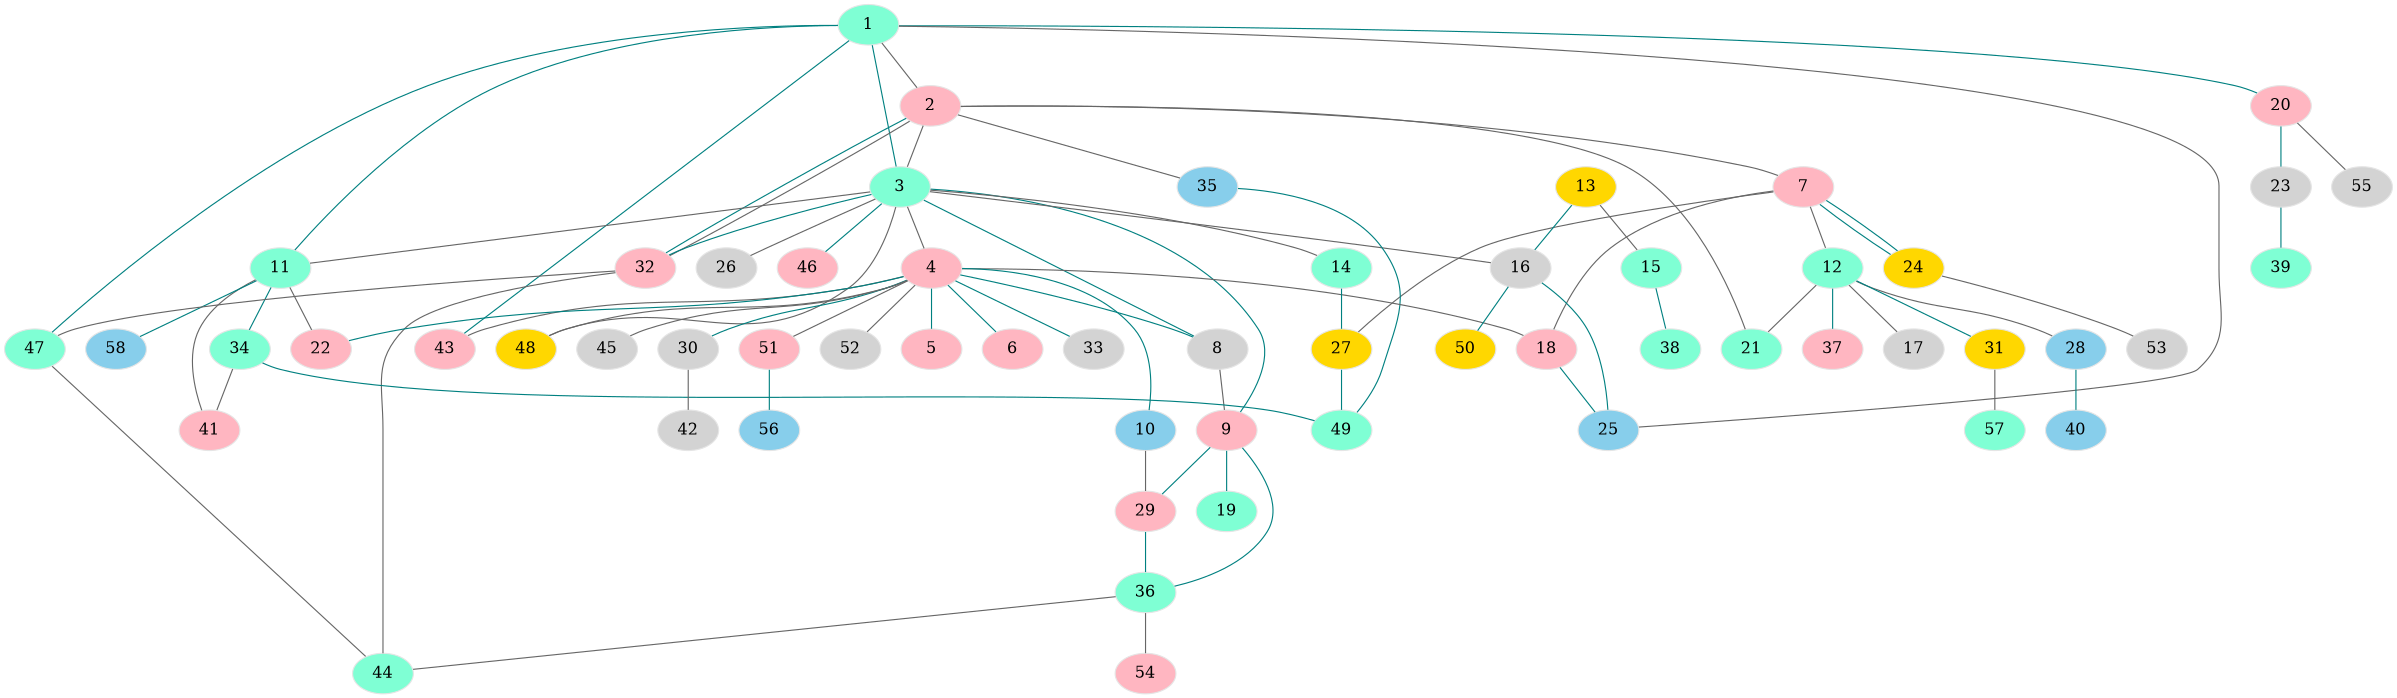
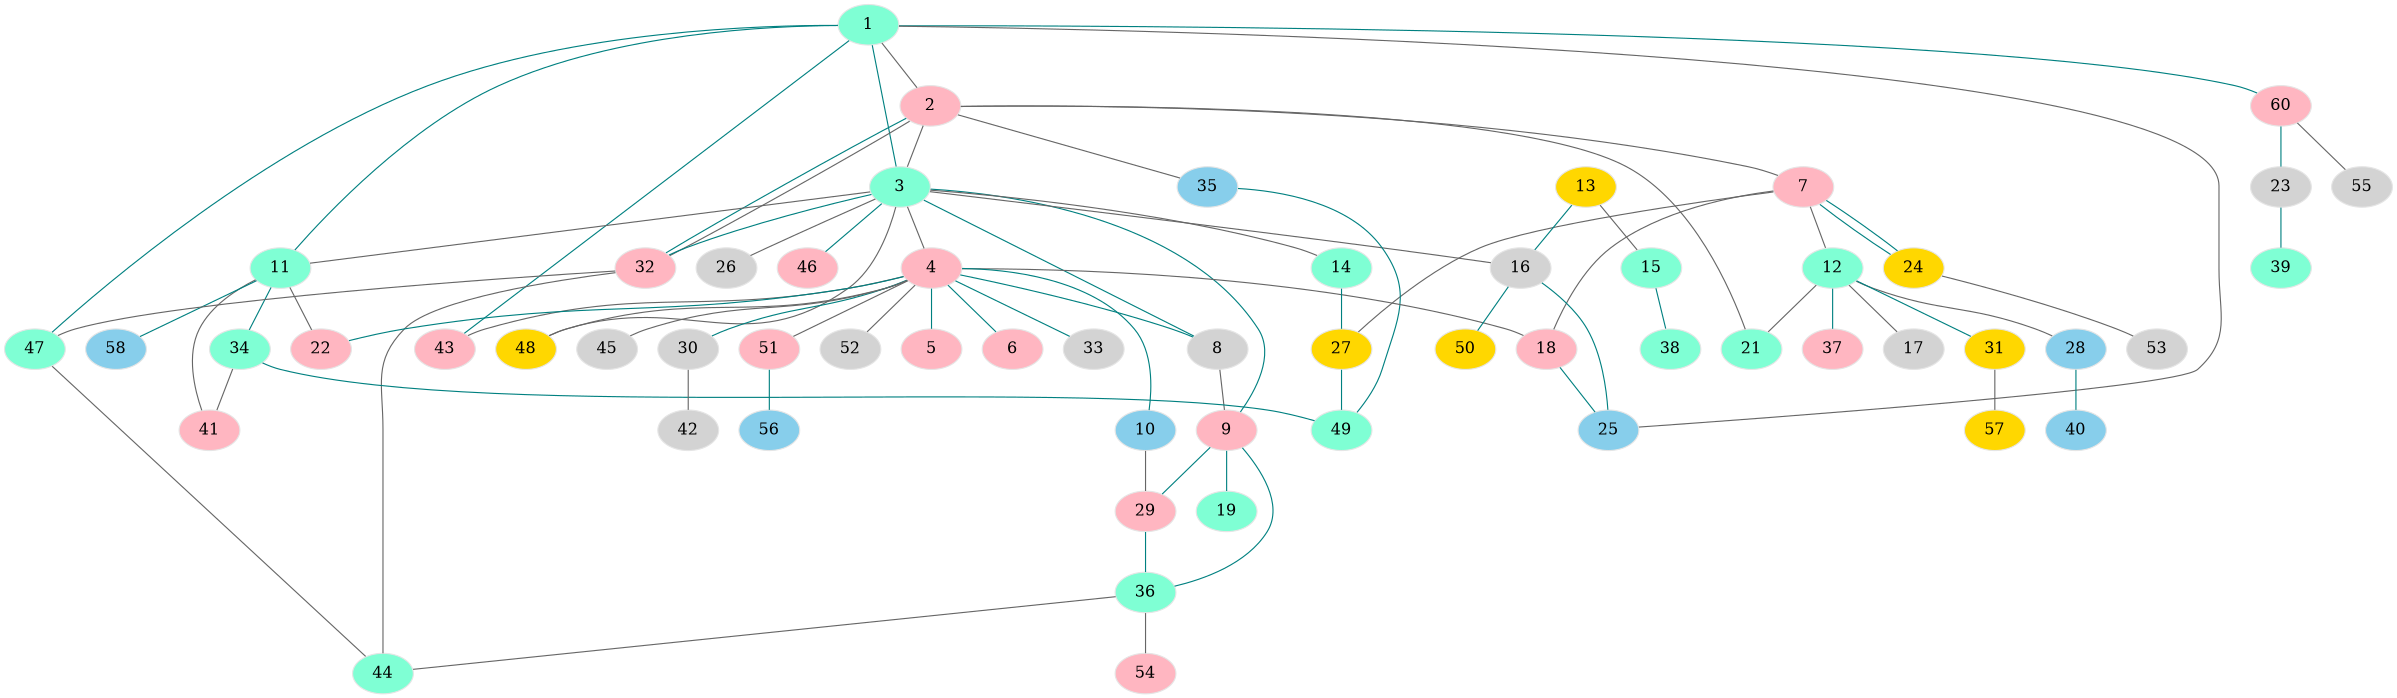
(2281, 106) -> (2281, 106)
(1995, 430) -> (1995, 430)
